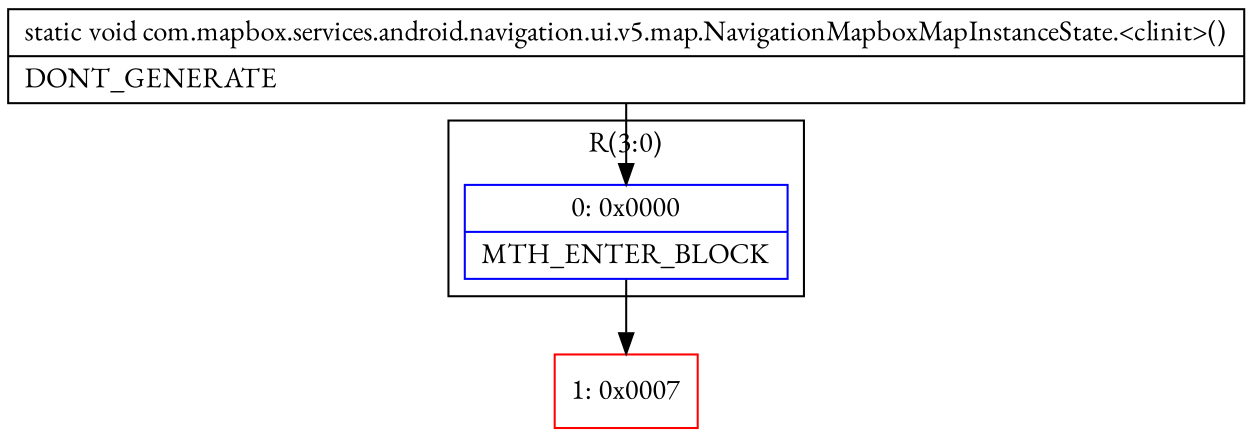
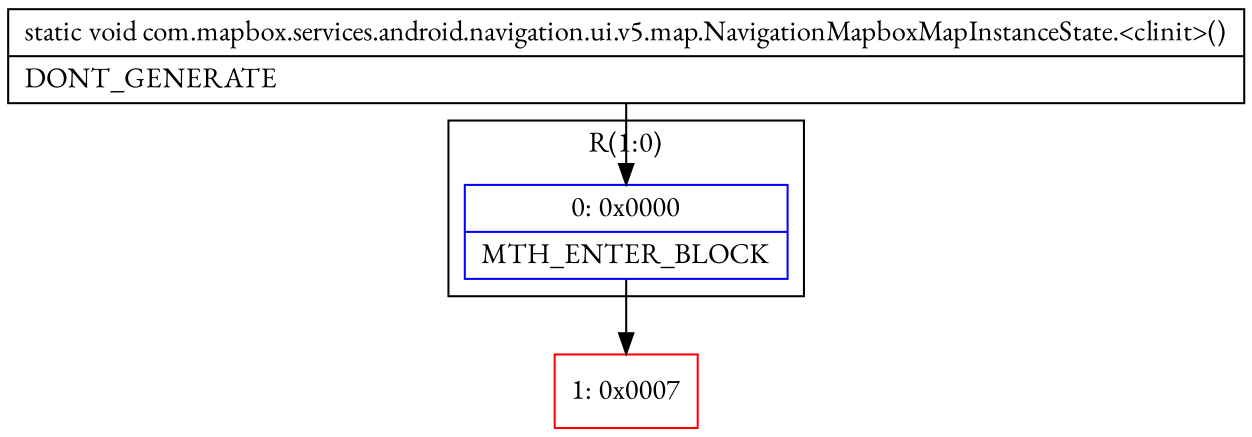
(626, 144) -> (626, 144)
